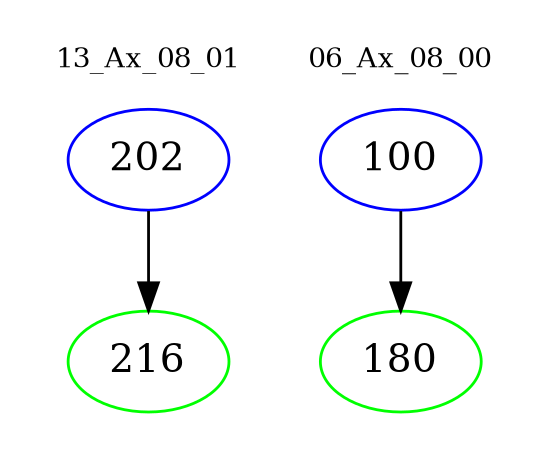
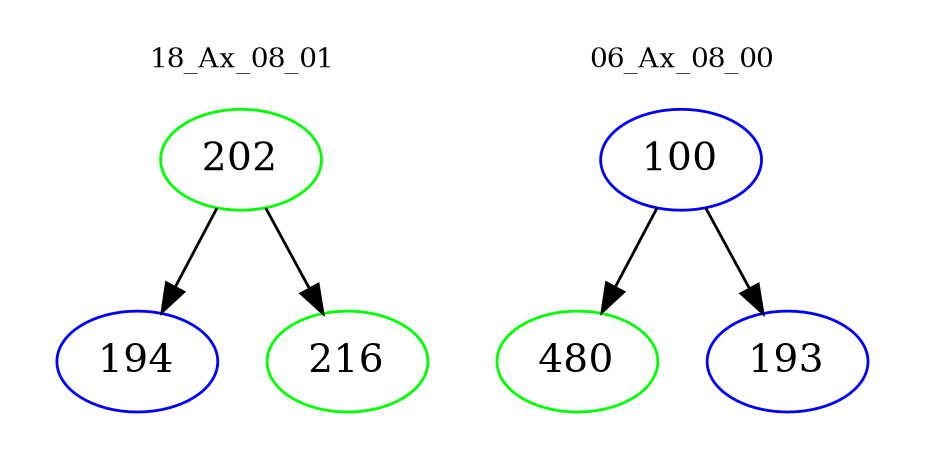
(149, 60) -> (242, 60)
(149, 160) -> (241, 160)
none -> (137, 362)
(401, 362) -> (577, 362)
none -> (788, 362)
